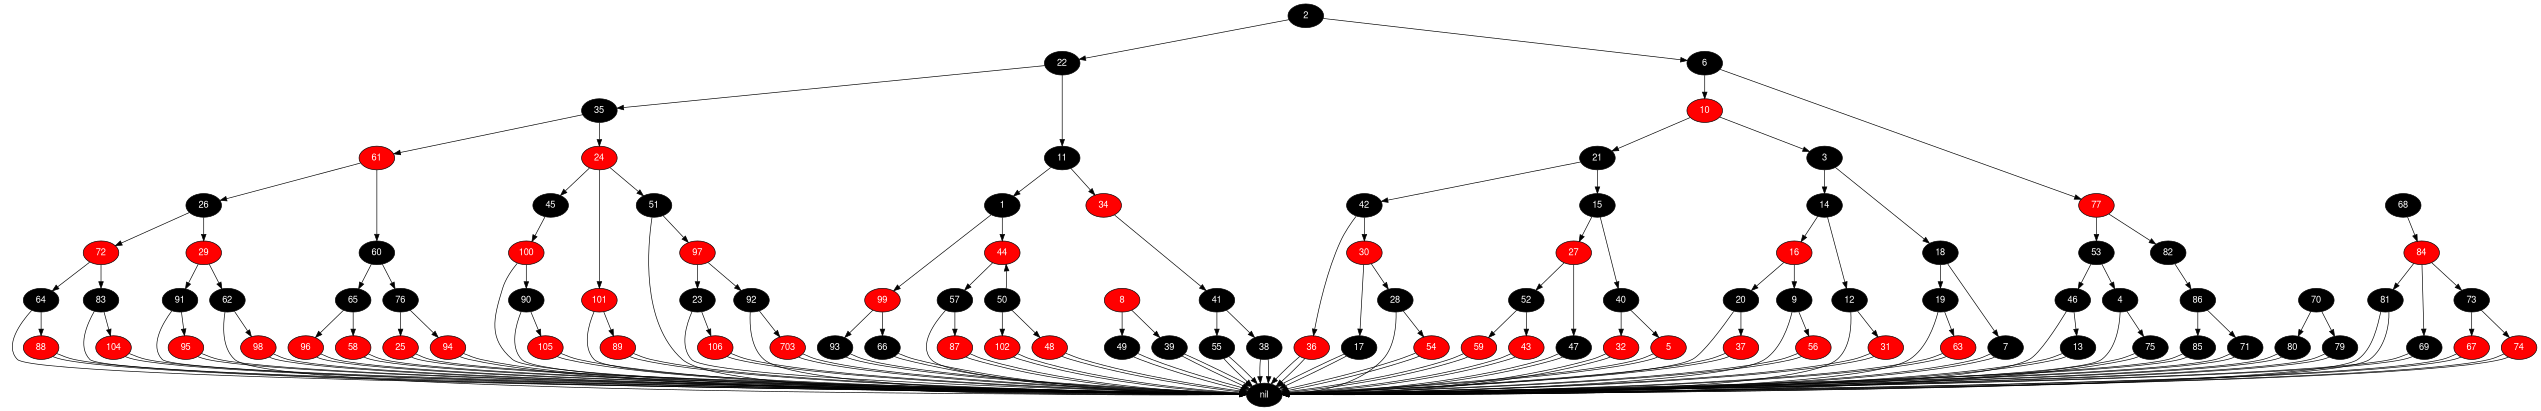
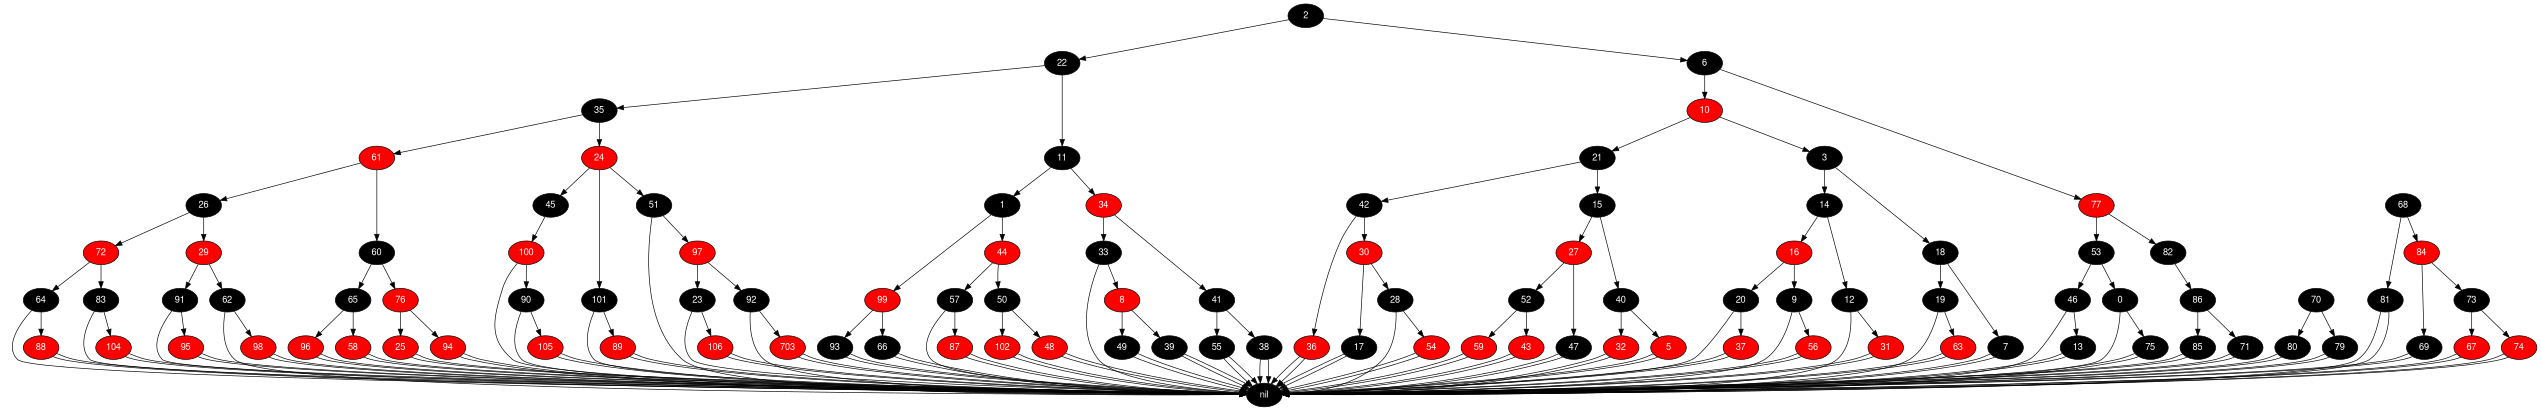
none -> (1104, 253)
(2406, 274) -> (2395, 249)
(1007, 280) -> (998, 273)
(401, 300) -> (401, 300)
(599, 300) -> (599, 300)
(2120, 300) -> (2120, 300)
